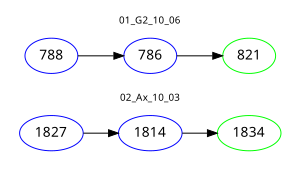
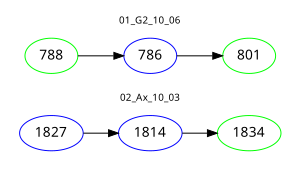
(51, 56) -> (51, 56)
(249, 56) -> (249, 56)
